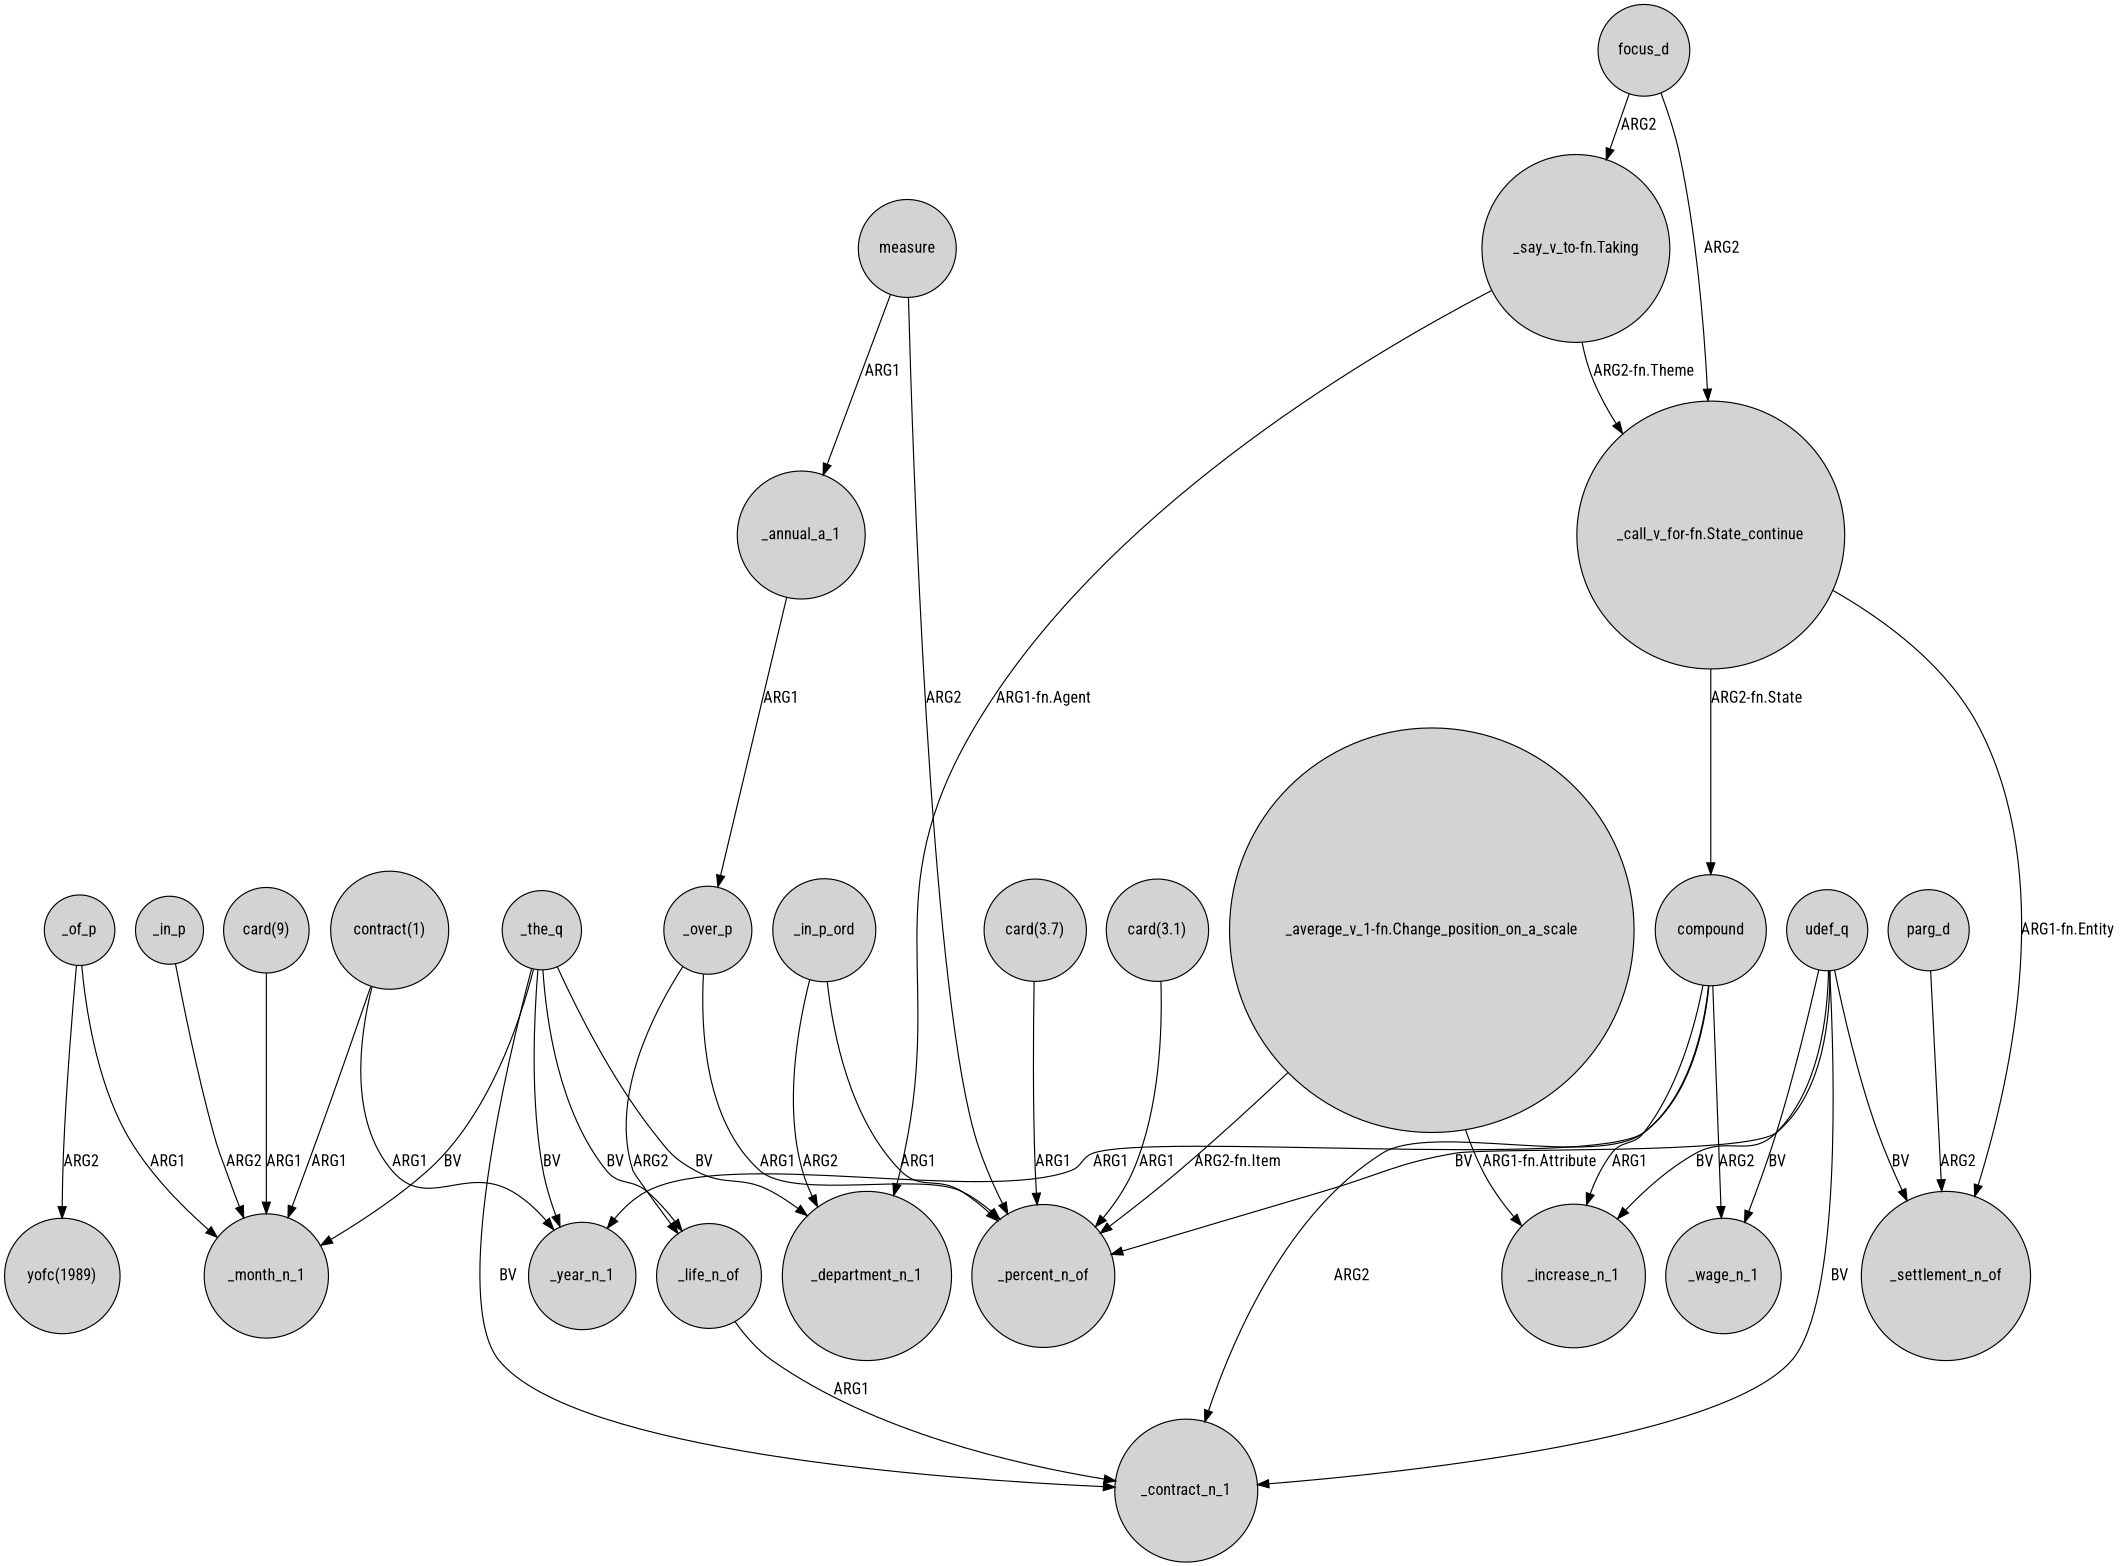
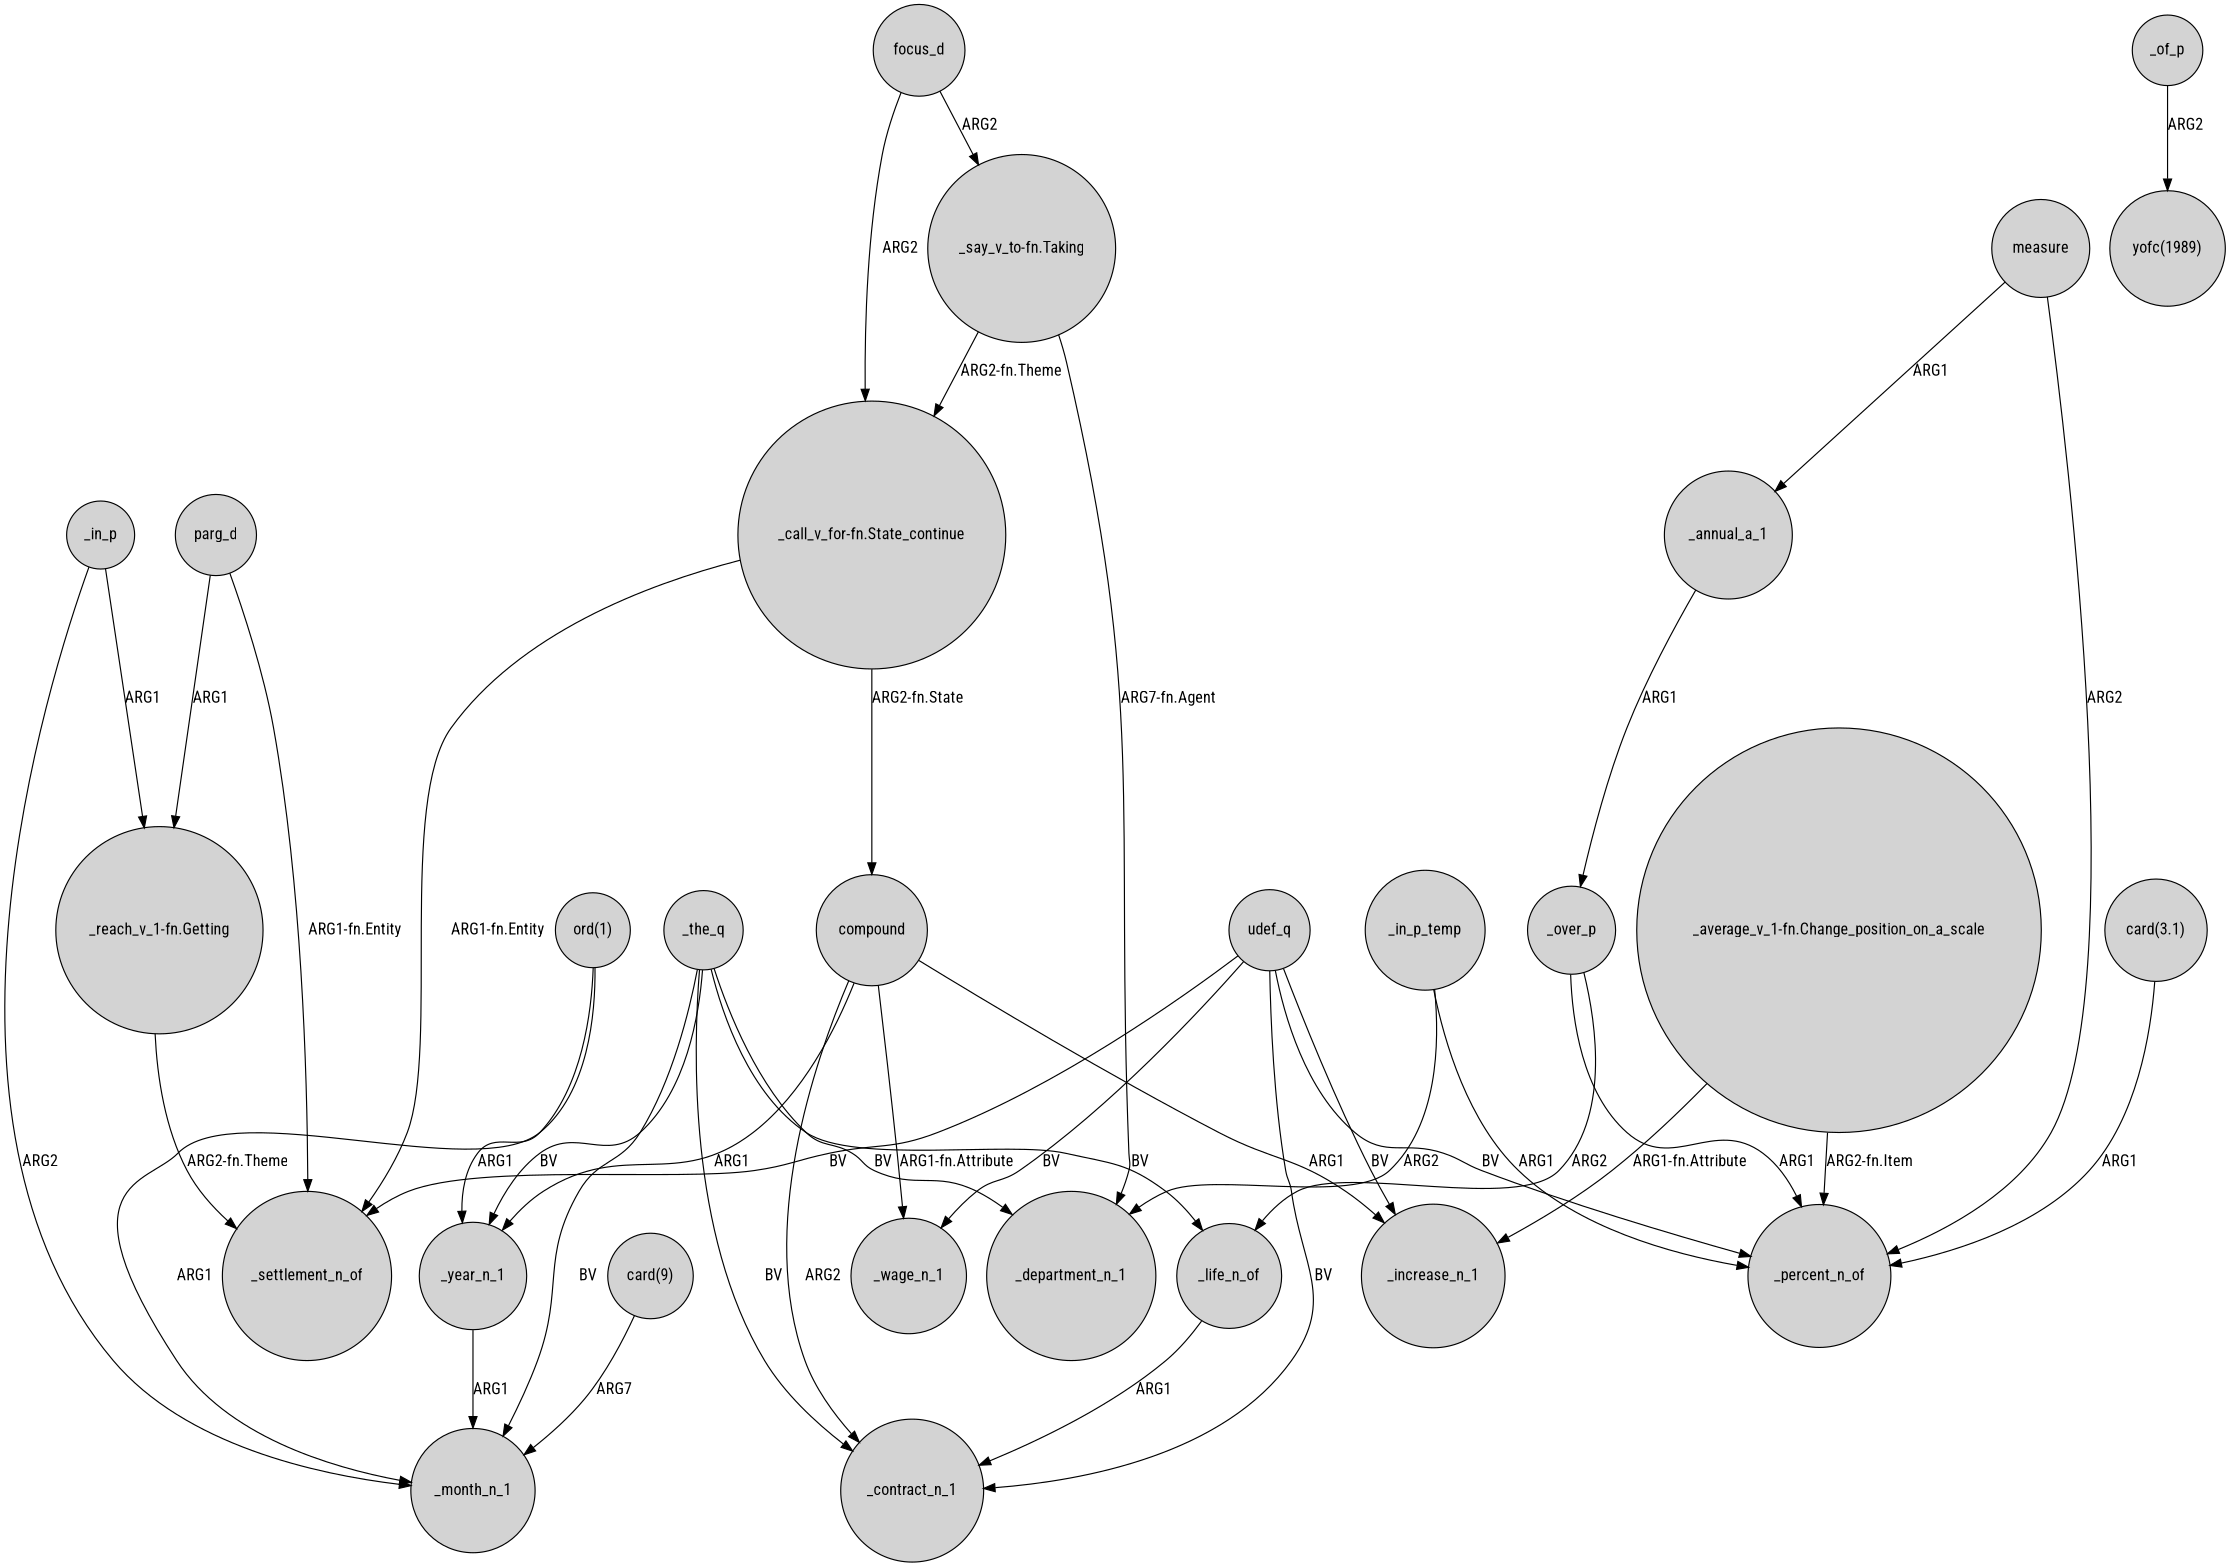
(1044, 699) -> (1169, 699)
none -> (159, 930)
(390, 930) -> (593, 930)
(824, 930) -> (1425, 930)
(1035, 930) -> none
(116, 1112) -> (473, 1373)
(284, 1162) -> (614, 1390)
(1737, 1162) -> (957, 1162)
(1958, 1162) -> (355, 930)
